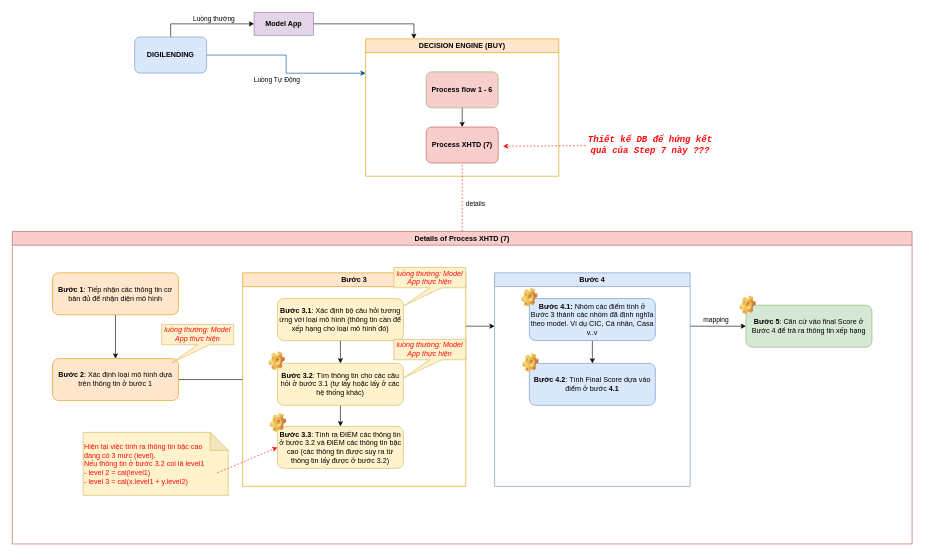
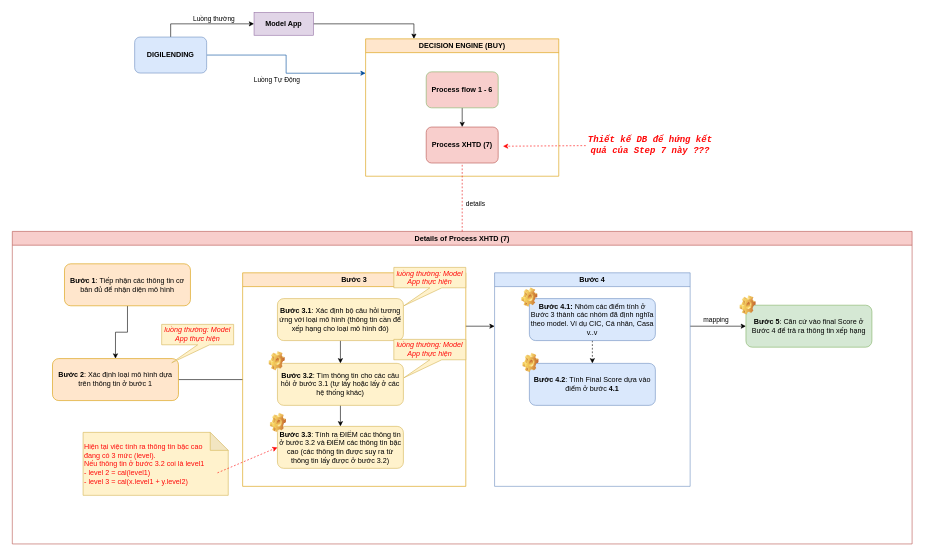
(116, 294) -> (128, 285)
(593, 350) -> (593, 350)
